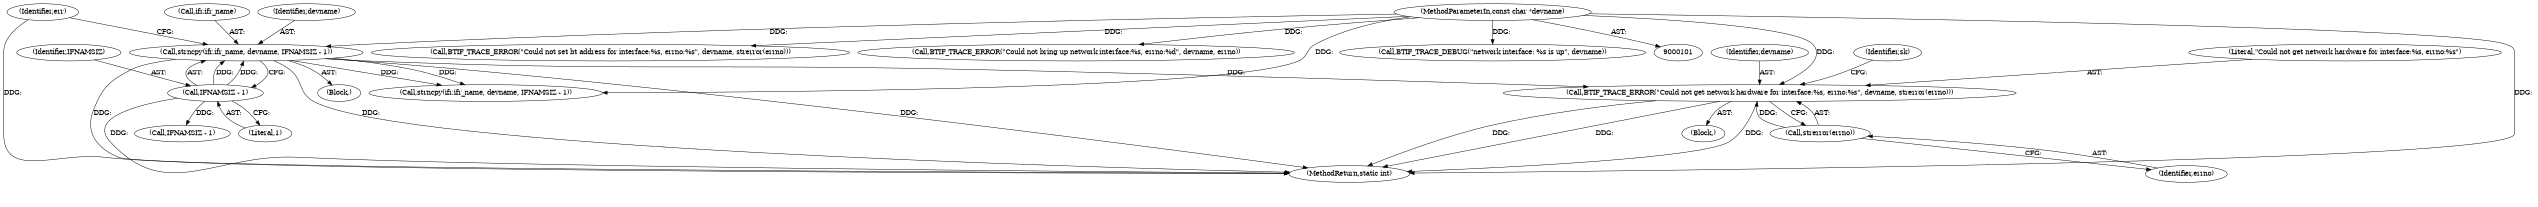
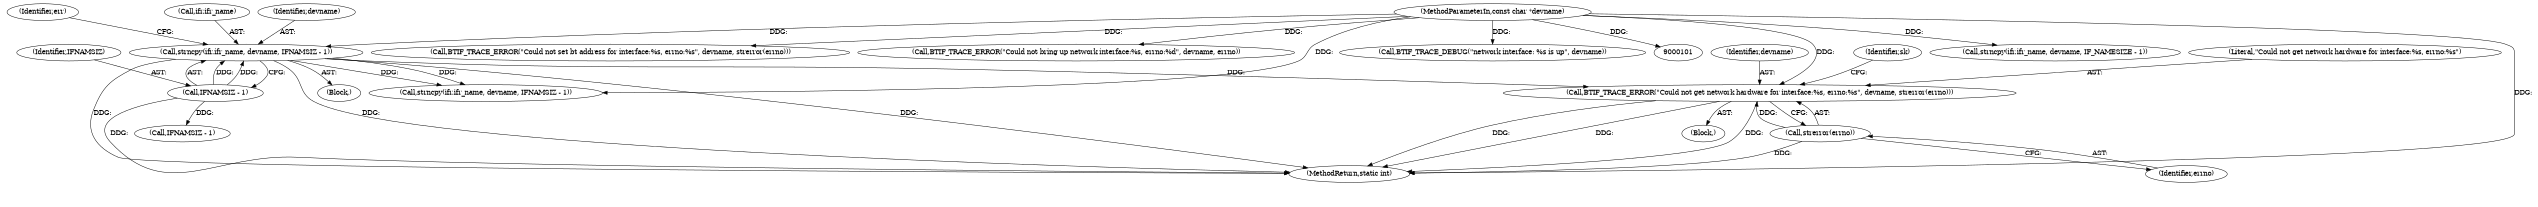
(1620, 32) -> (1620, 32)
none -> (2055, 53)
(265, 134) -> none
(573, 170) -> (1619, 168)
